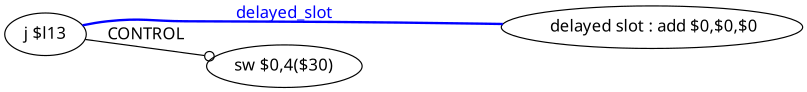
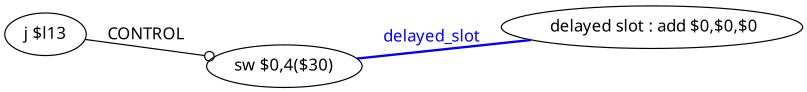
(292, 22) -> (444, 49)
